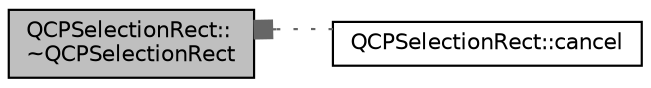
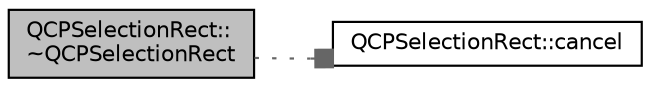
(305, 29) -> (283, 58)
